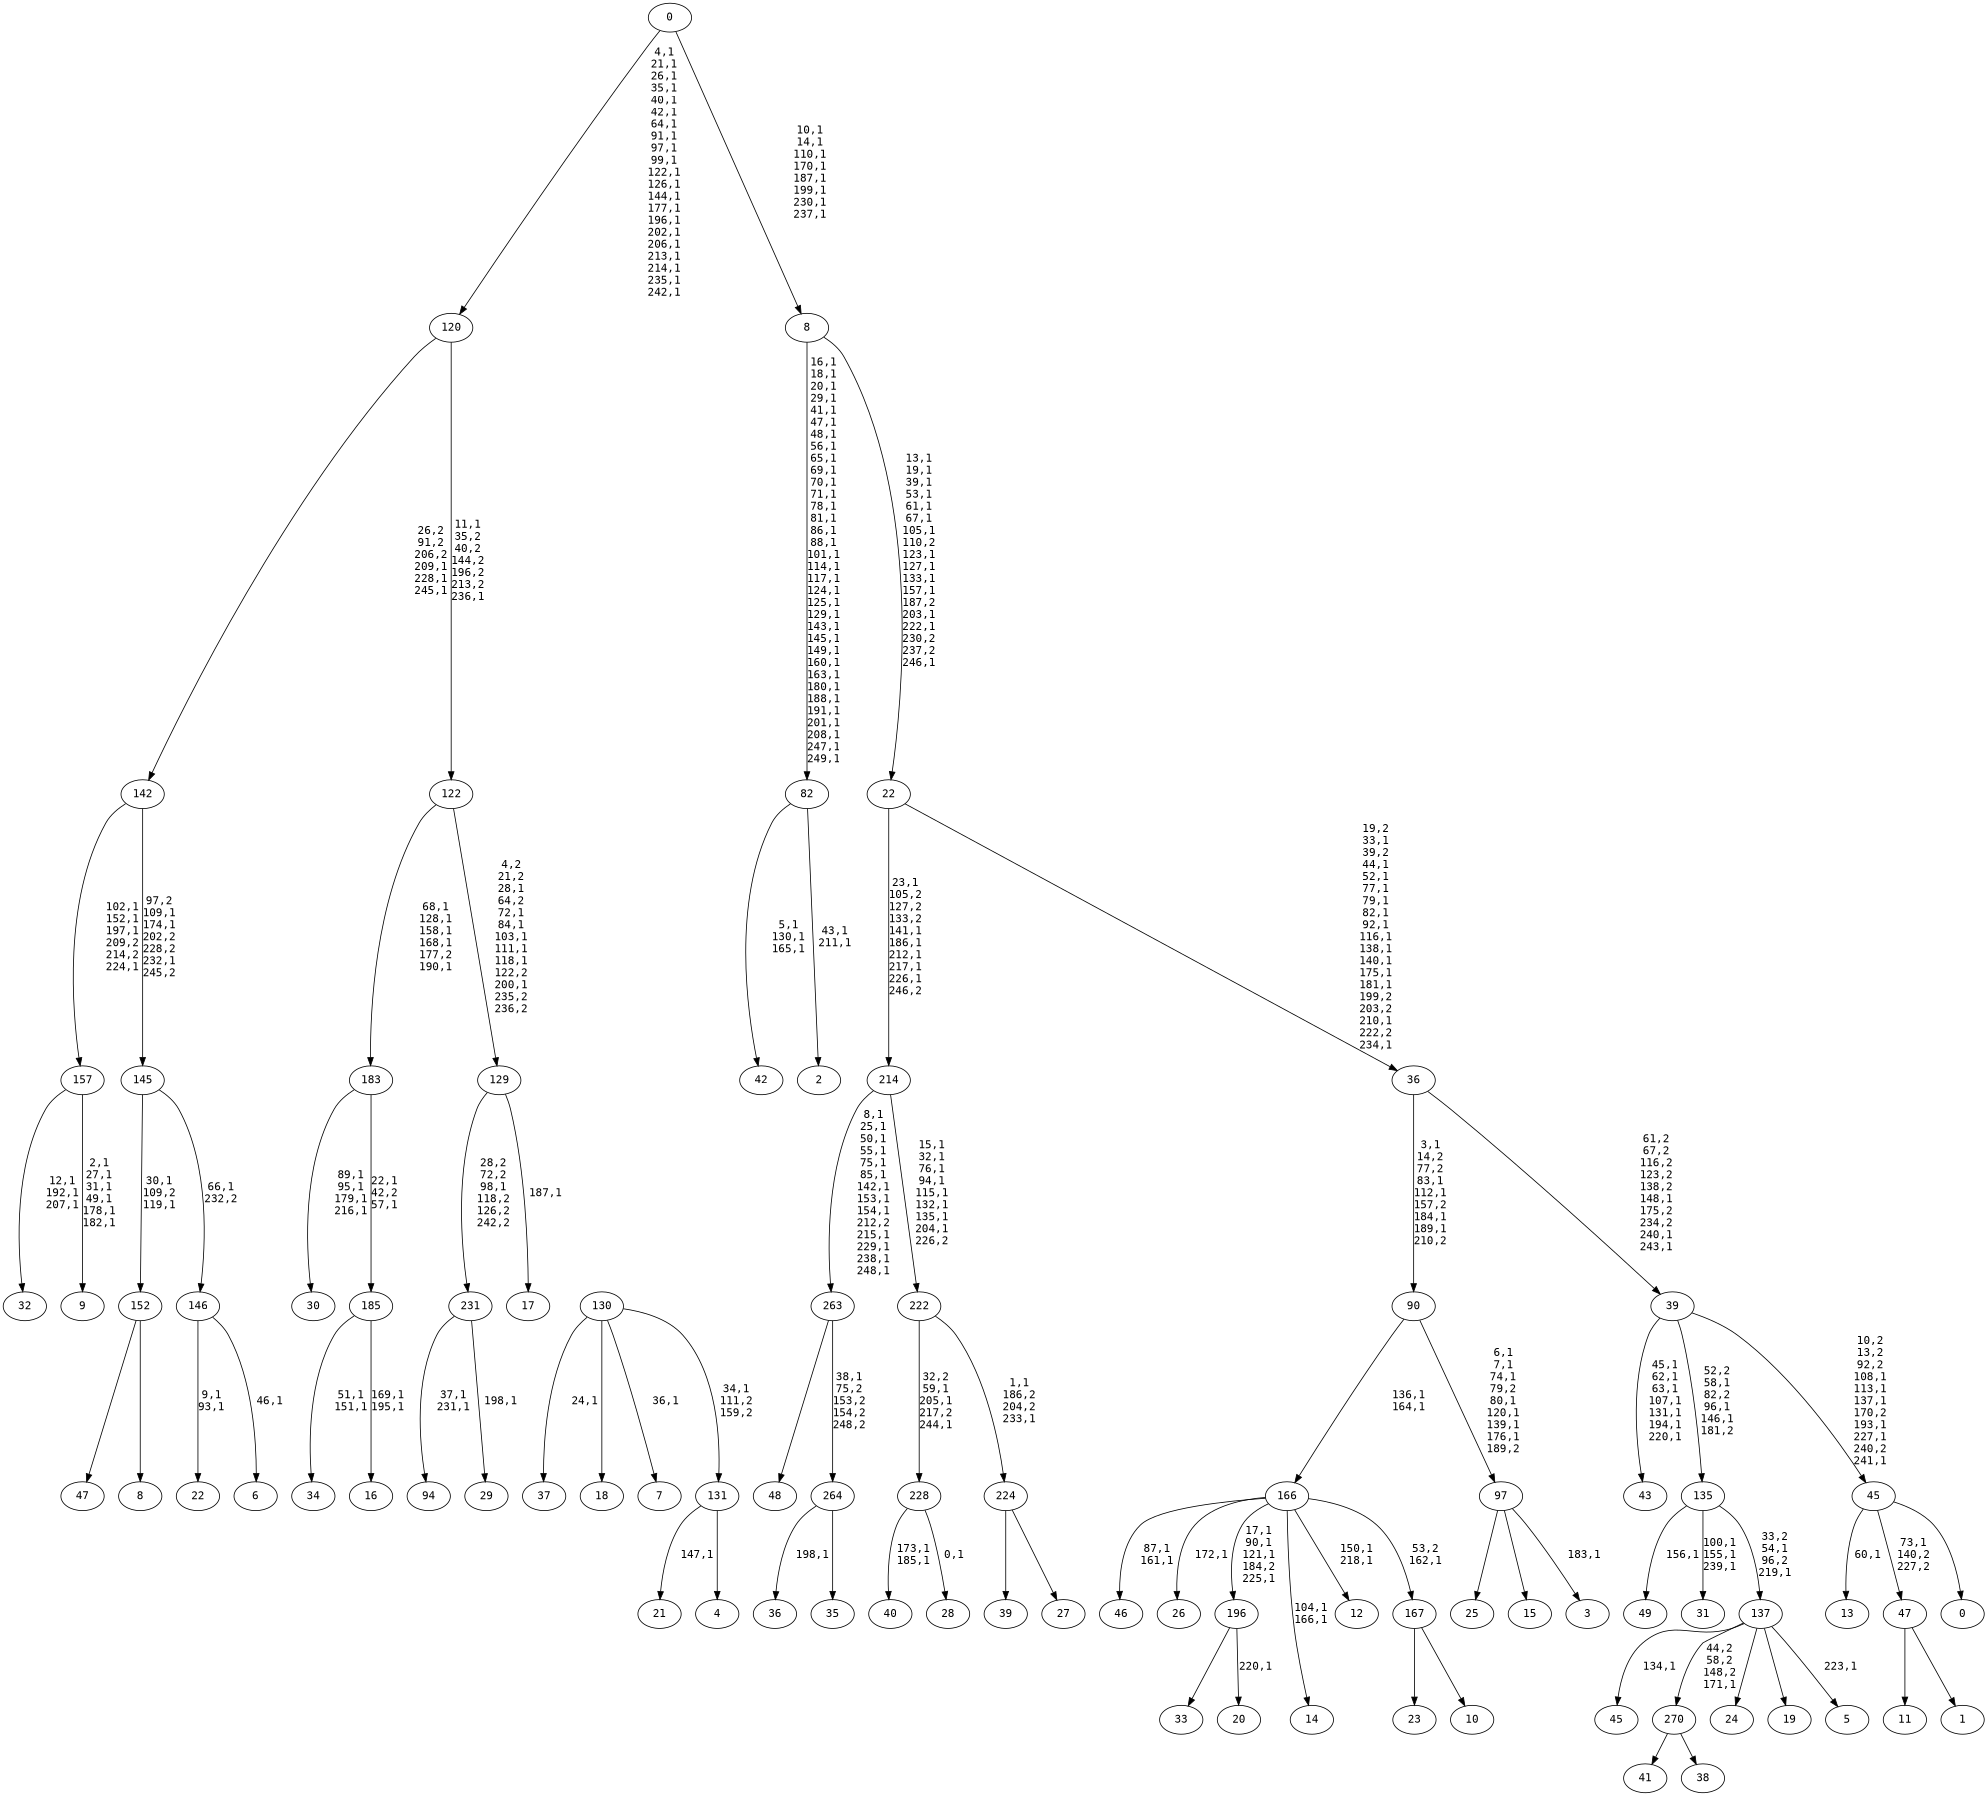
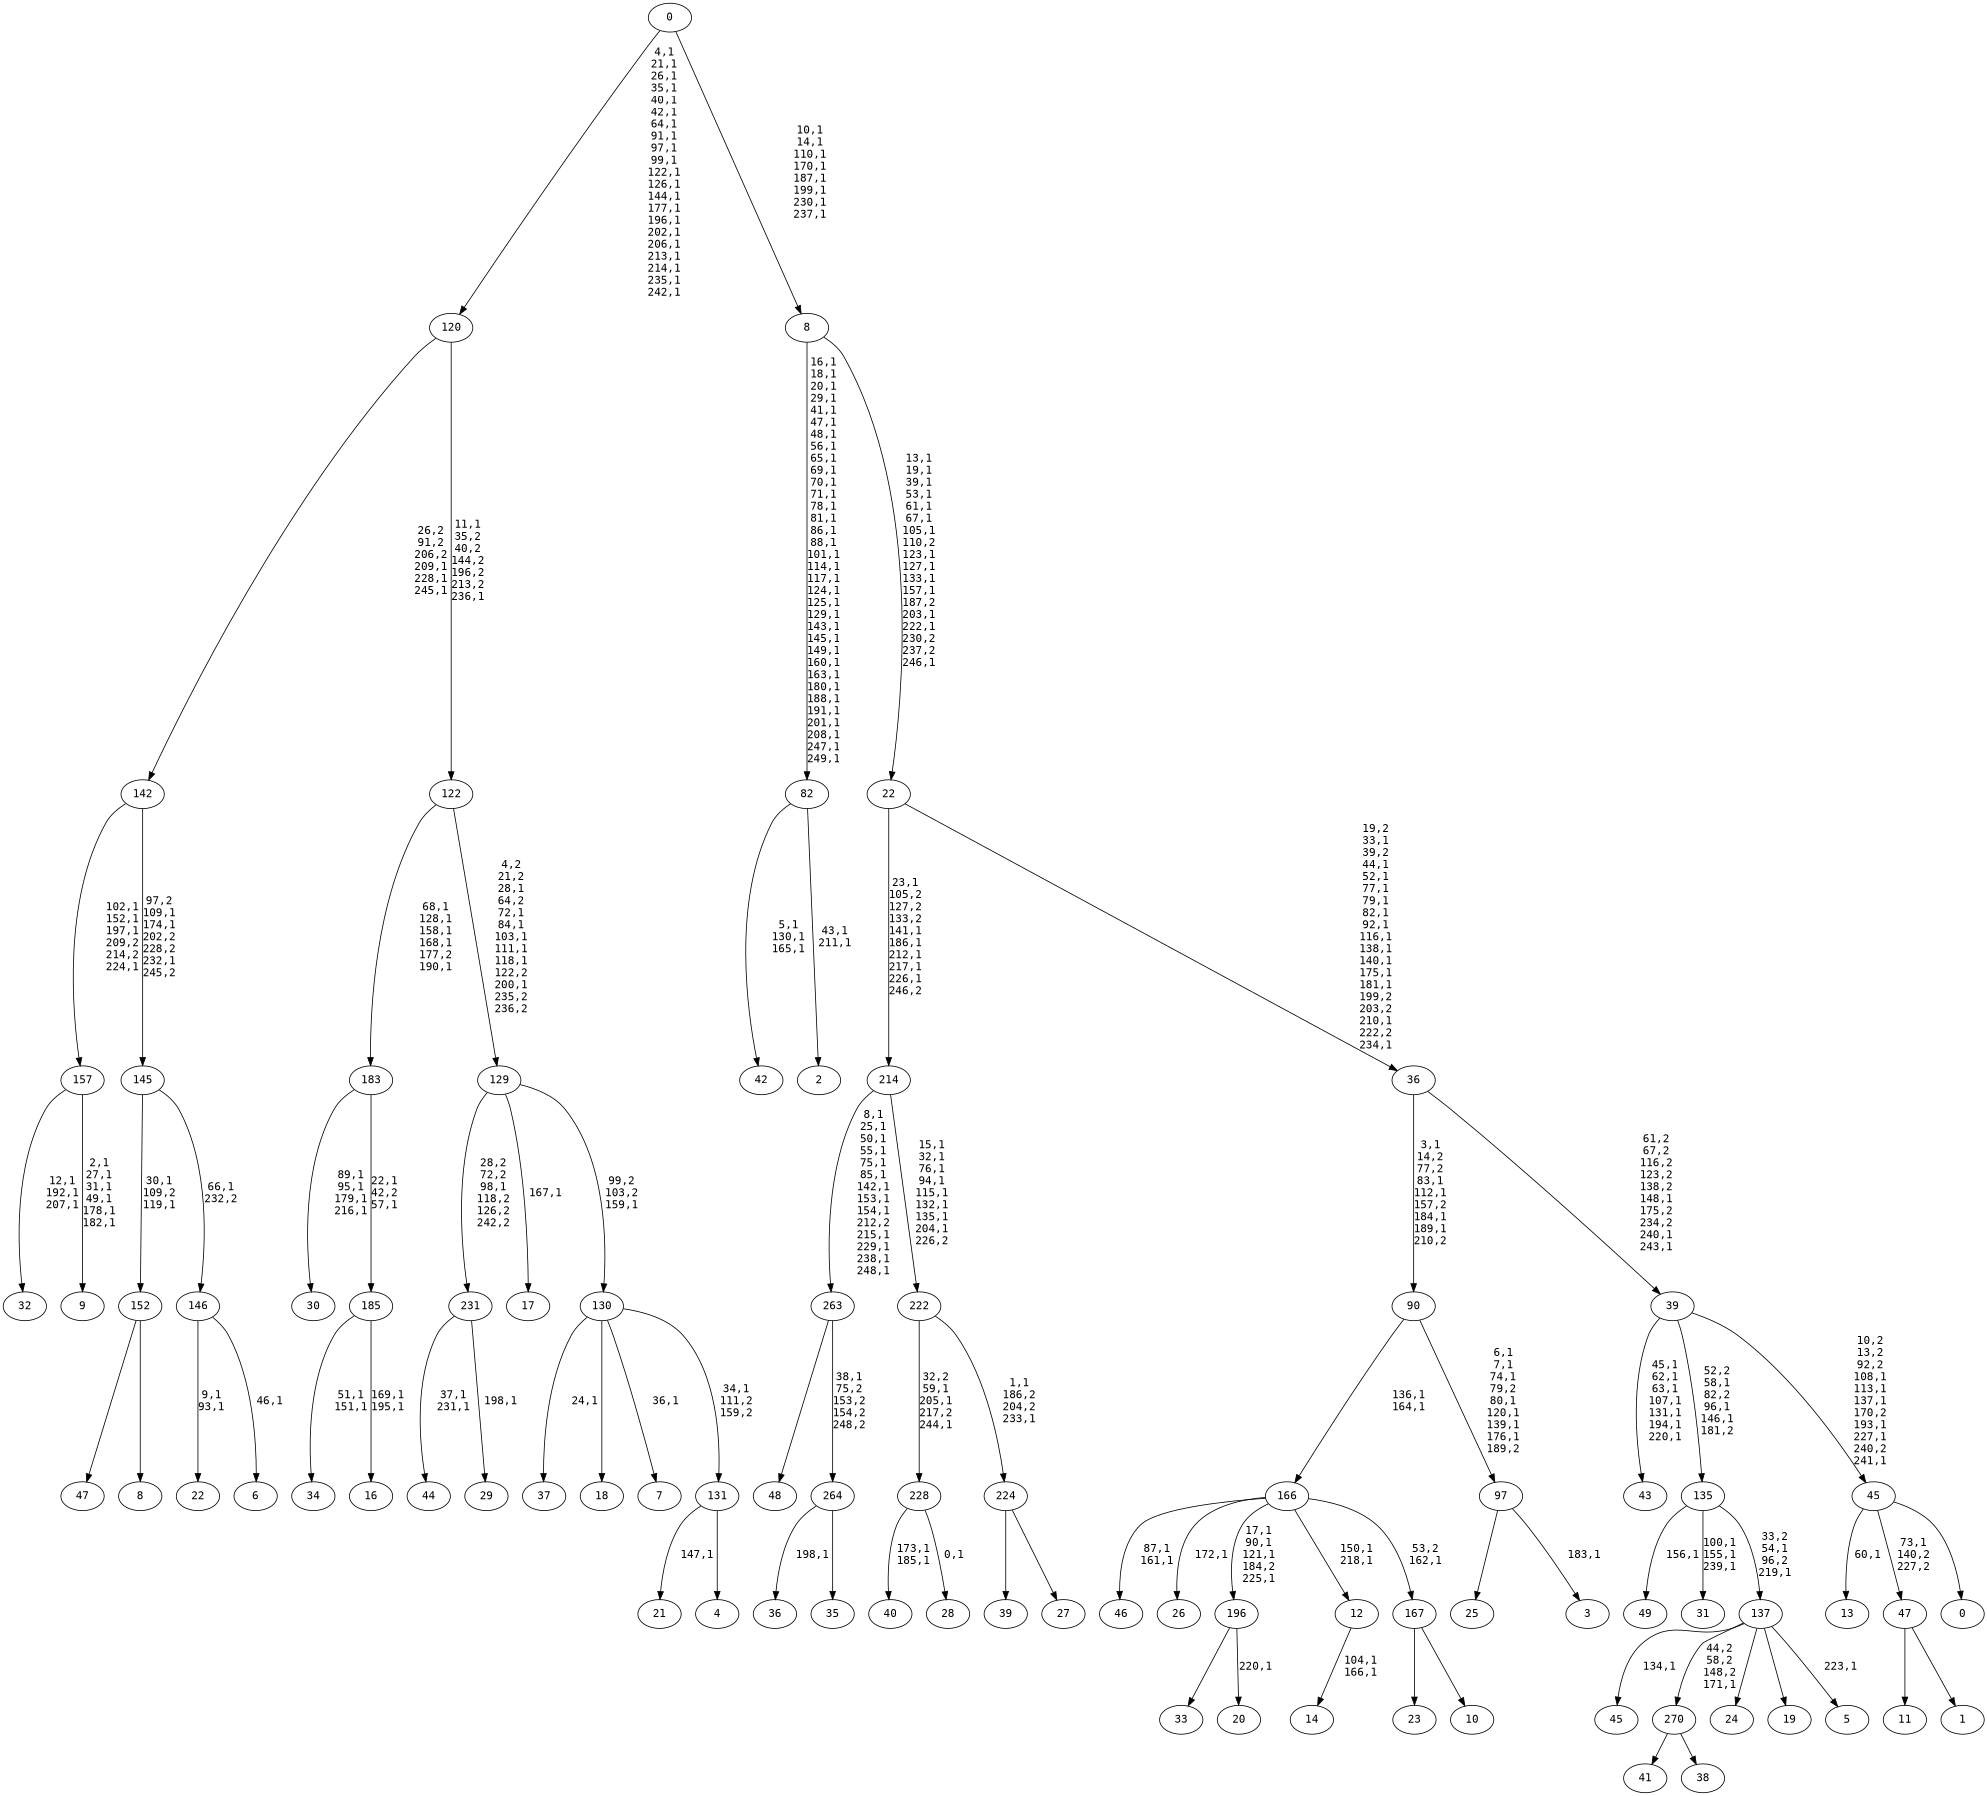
none -> (593, 1167)
(546, 1193) -> (546, 1193)
(429, 1496) -> (429, 1496)
(1292, 1605) -> (1336, 1663)
(1530, 1614) -> none
